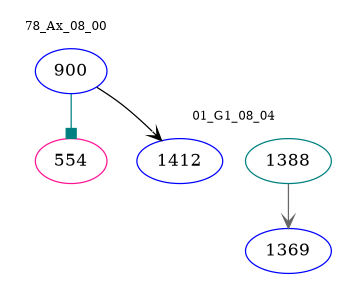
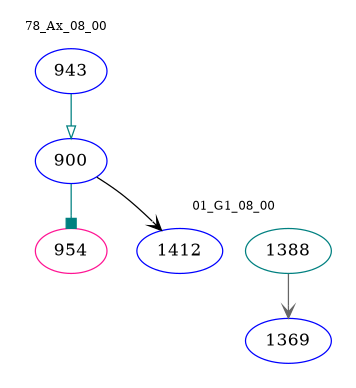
none -> (71, 71)
(234, 117) -> (234, 207)
(71, 161) -> (71, 251)
